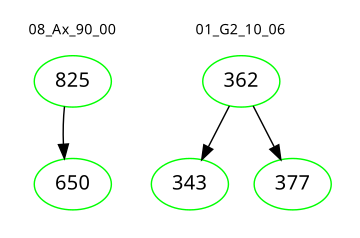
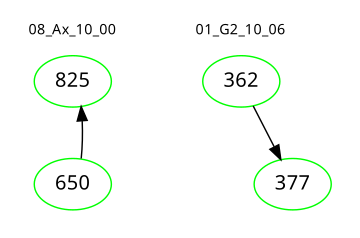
(73, 31) -> (73, 31)
(63, 125) -> (82, 140)
(190, 184) -> none
